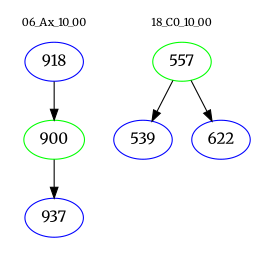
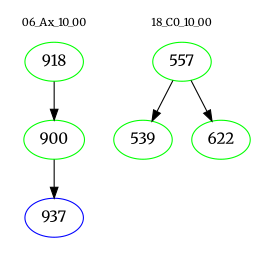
(54, 62) -> (54, 62)
(143, 140) -> (143, 140)
(221, 140) -> (221, 140)
